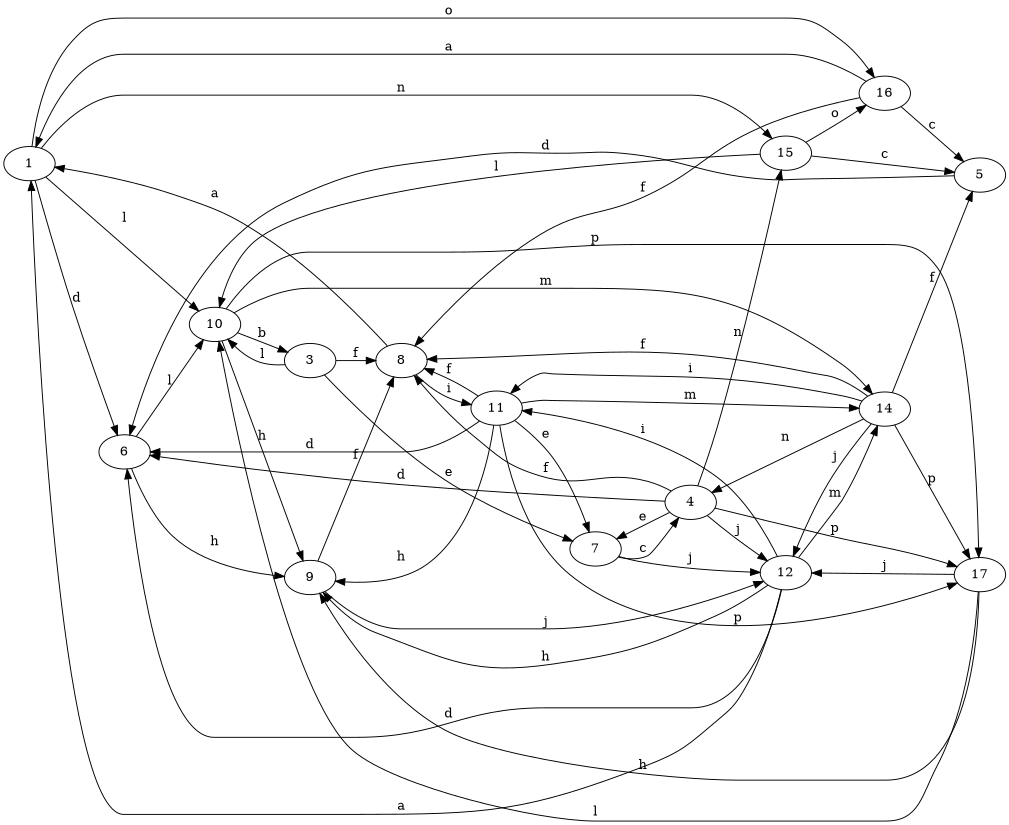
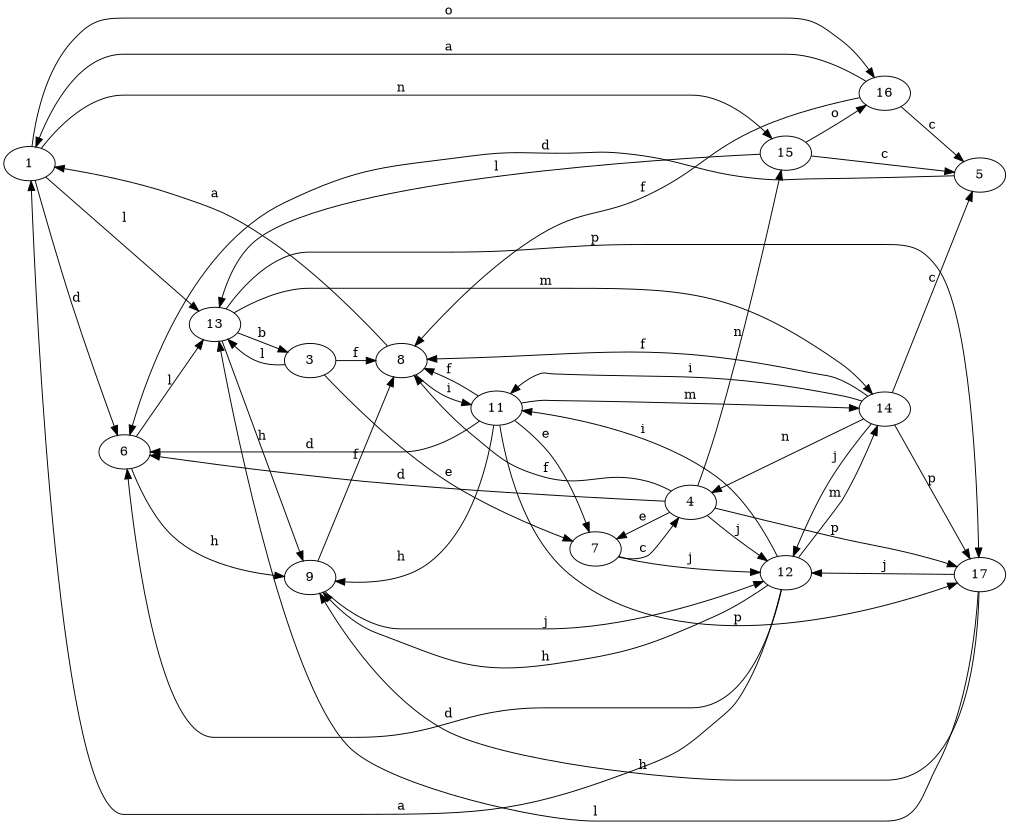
(932, 278) -> (932, 278)
(215, 324) -> (215, 324)
